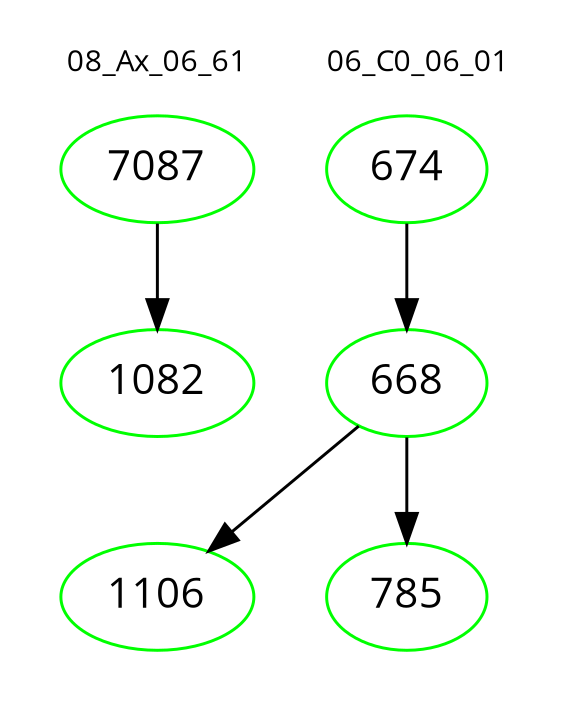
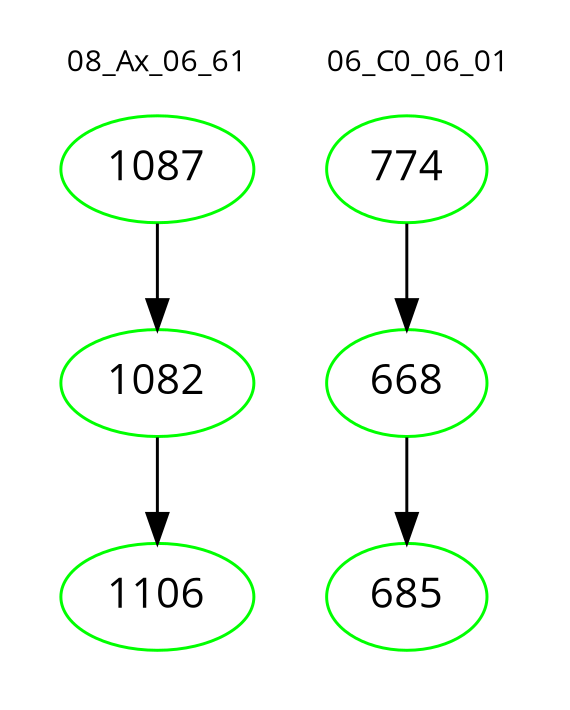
(157, 169) -> (157, 169)
(407, 169) -> (407, 169)
(324, 455) -> (157, 475)
(407, 597) -> (407, 597)
